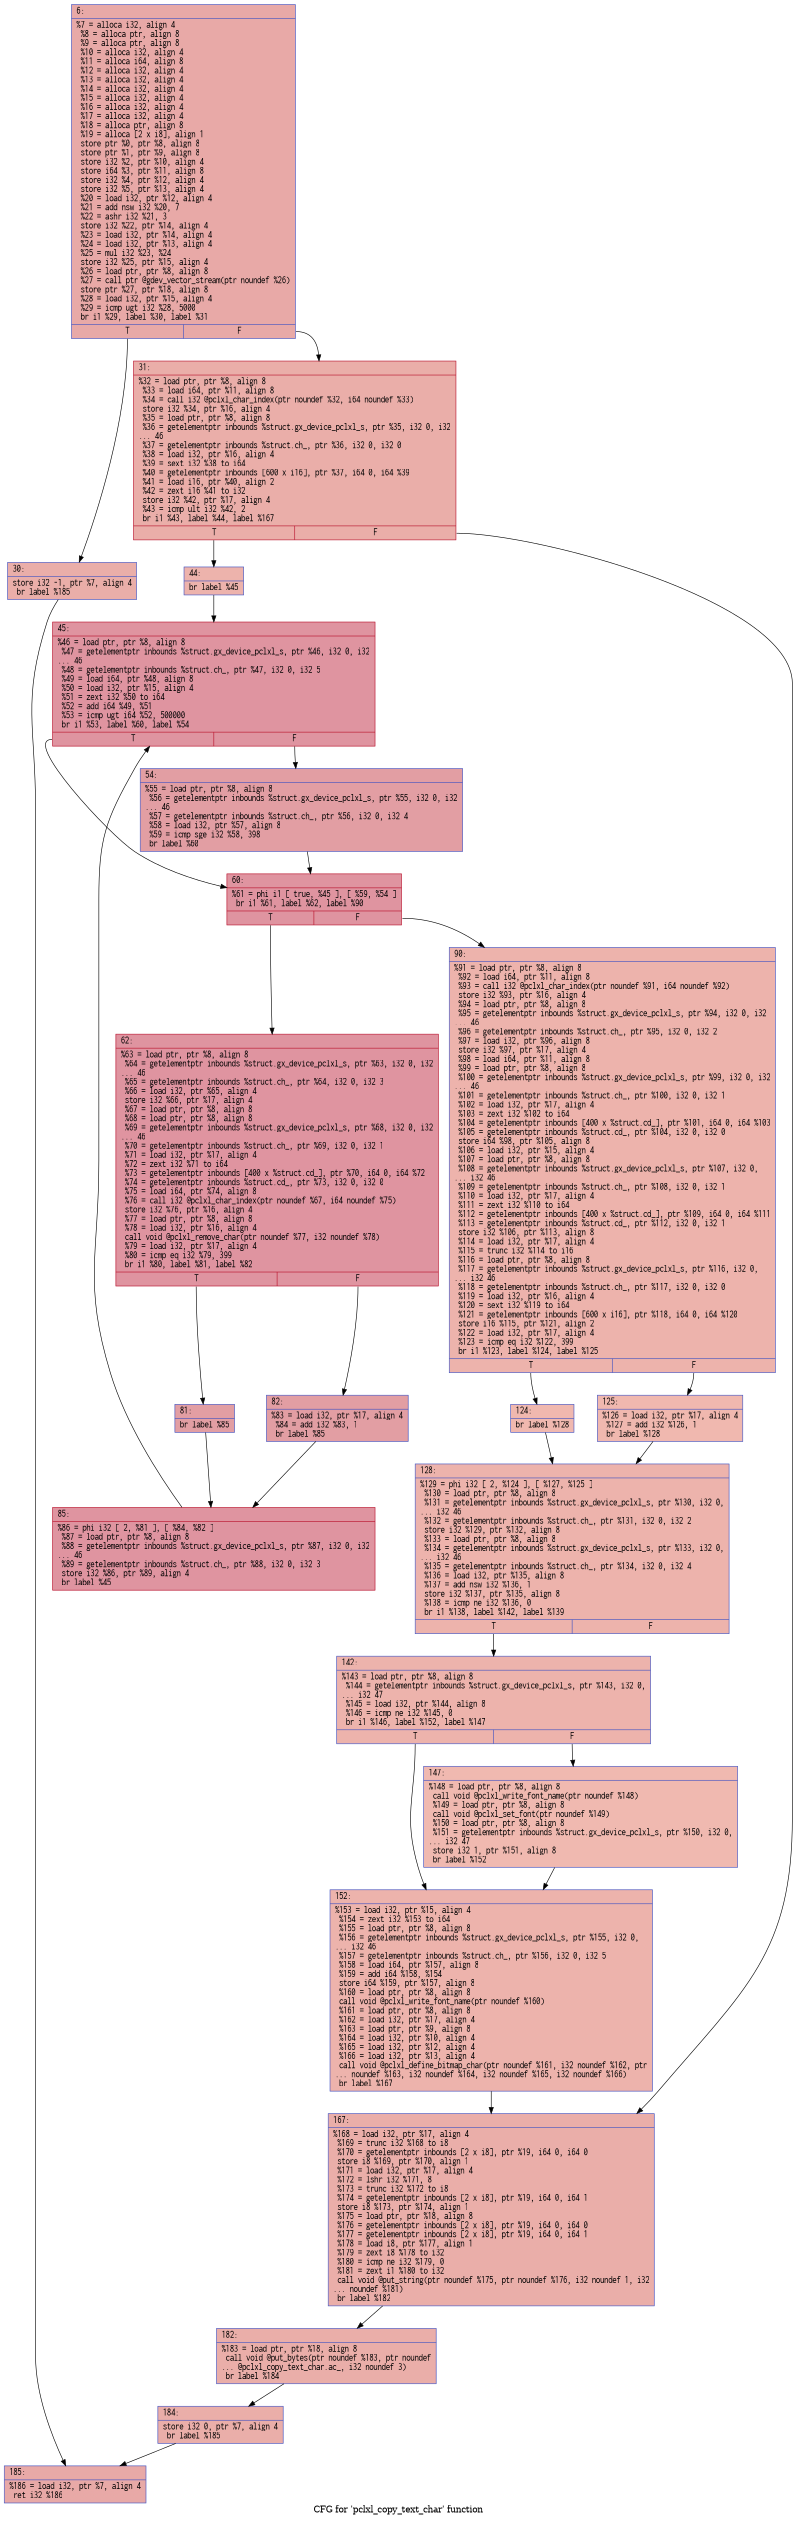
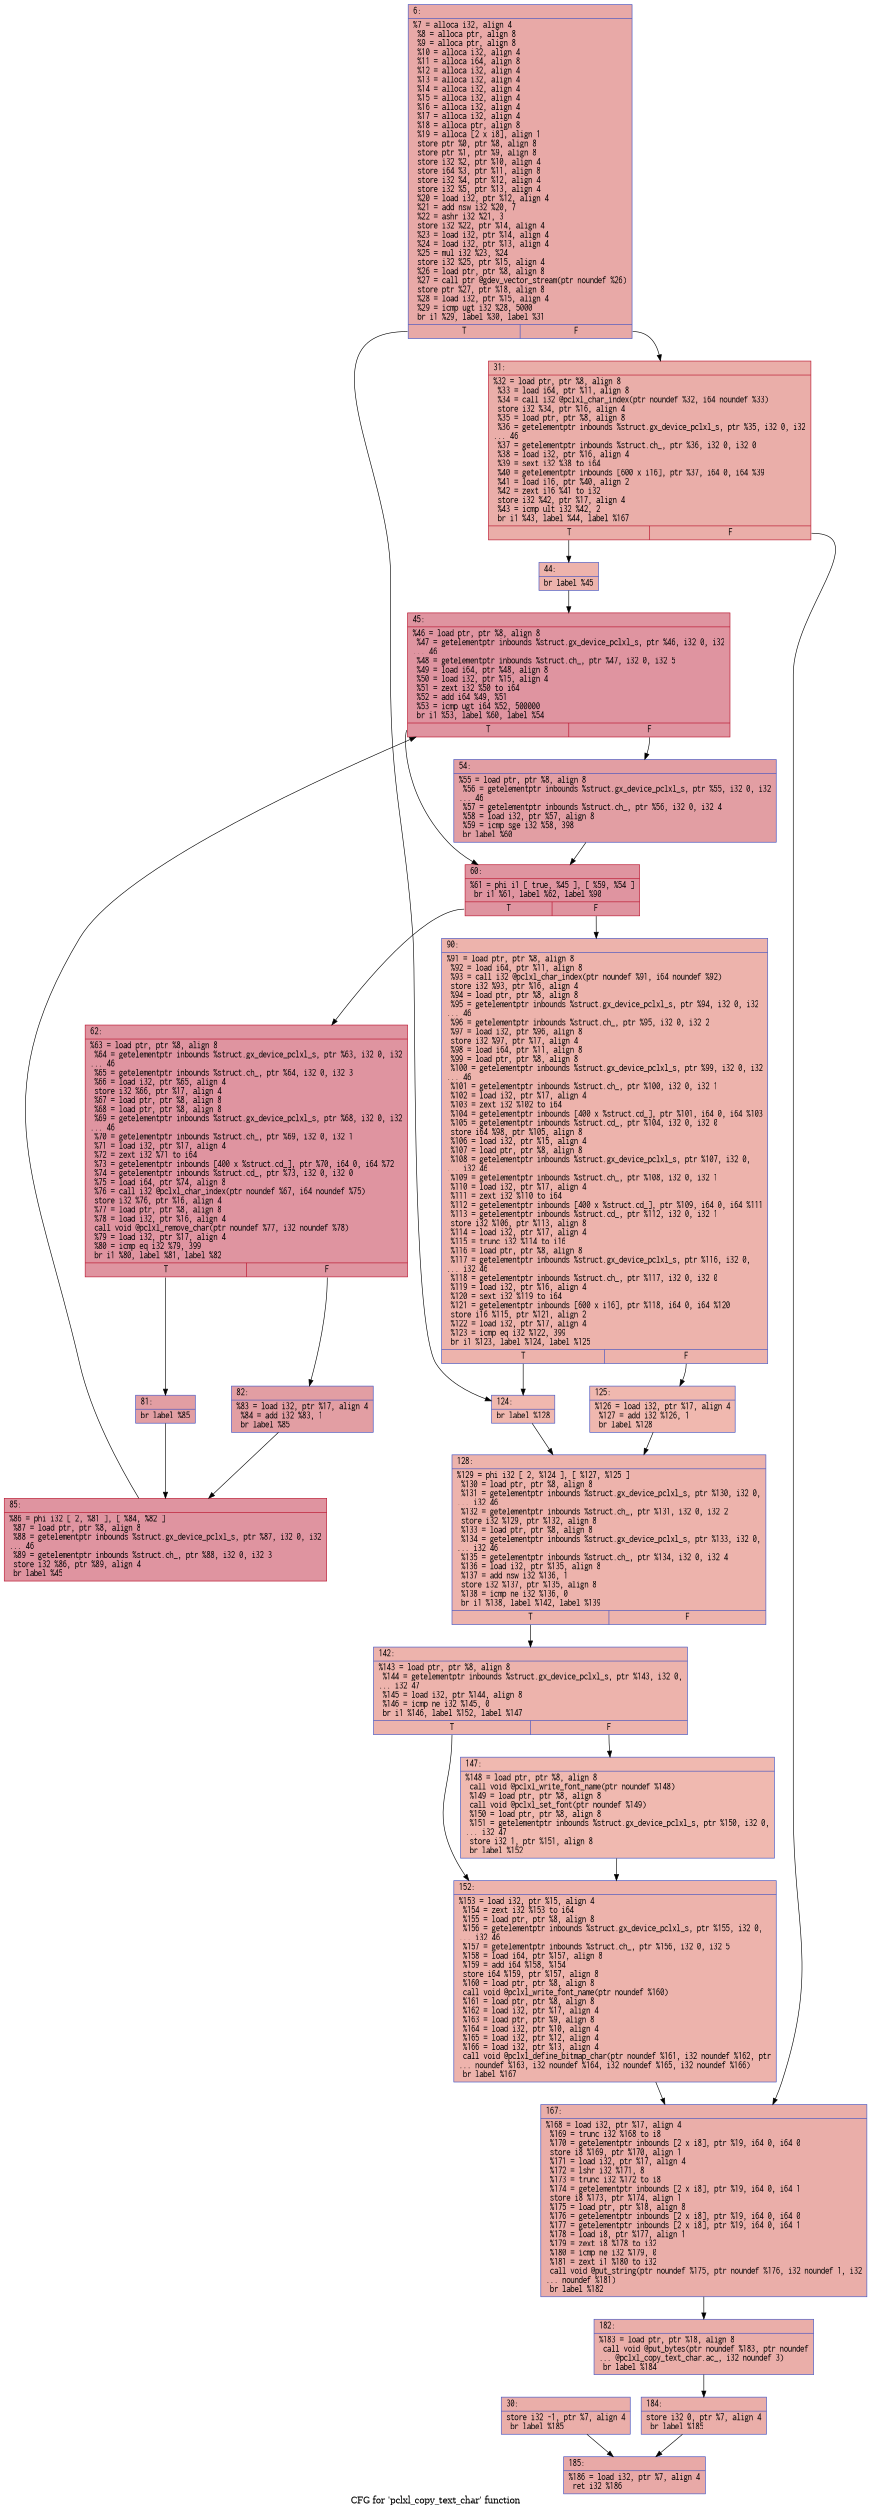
(113, 449) -> (406, 860)
